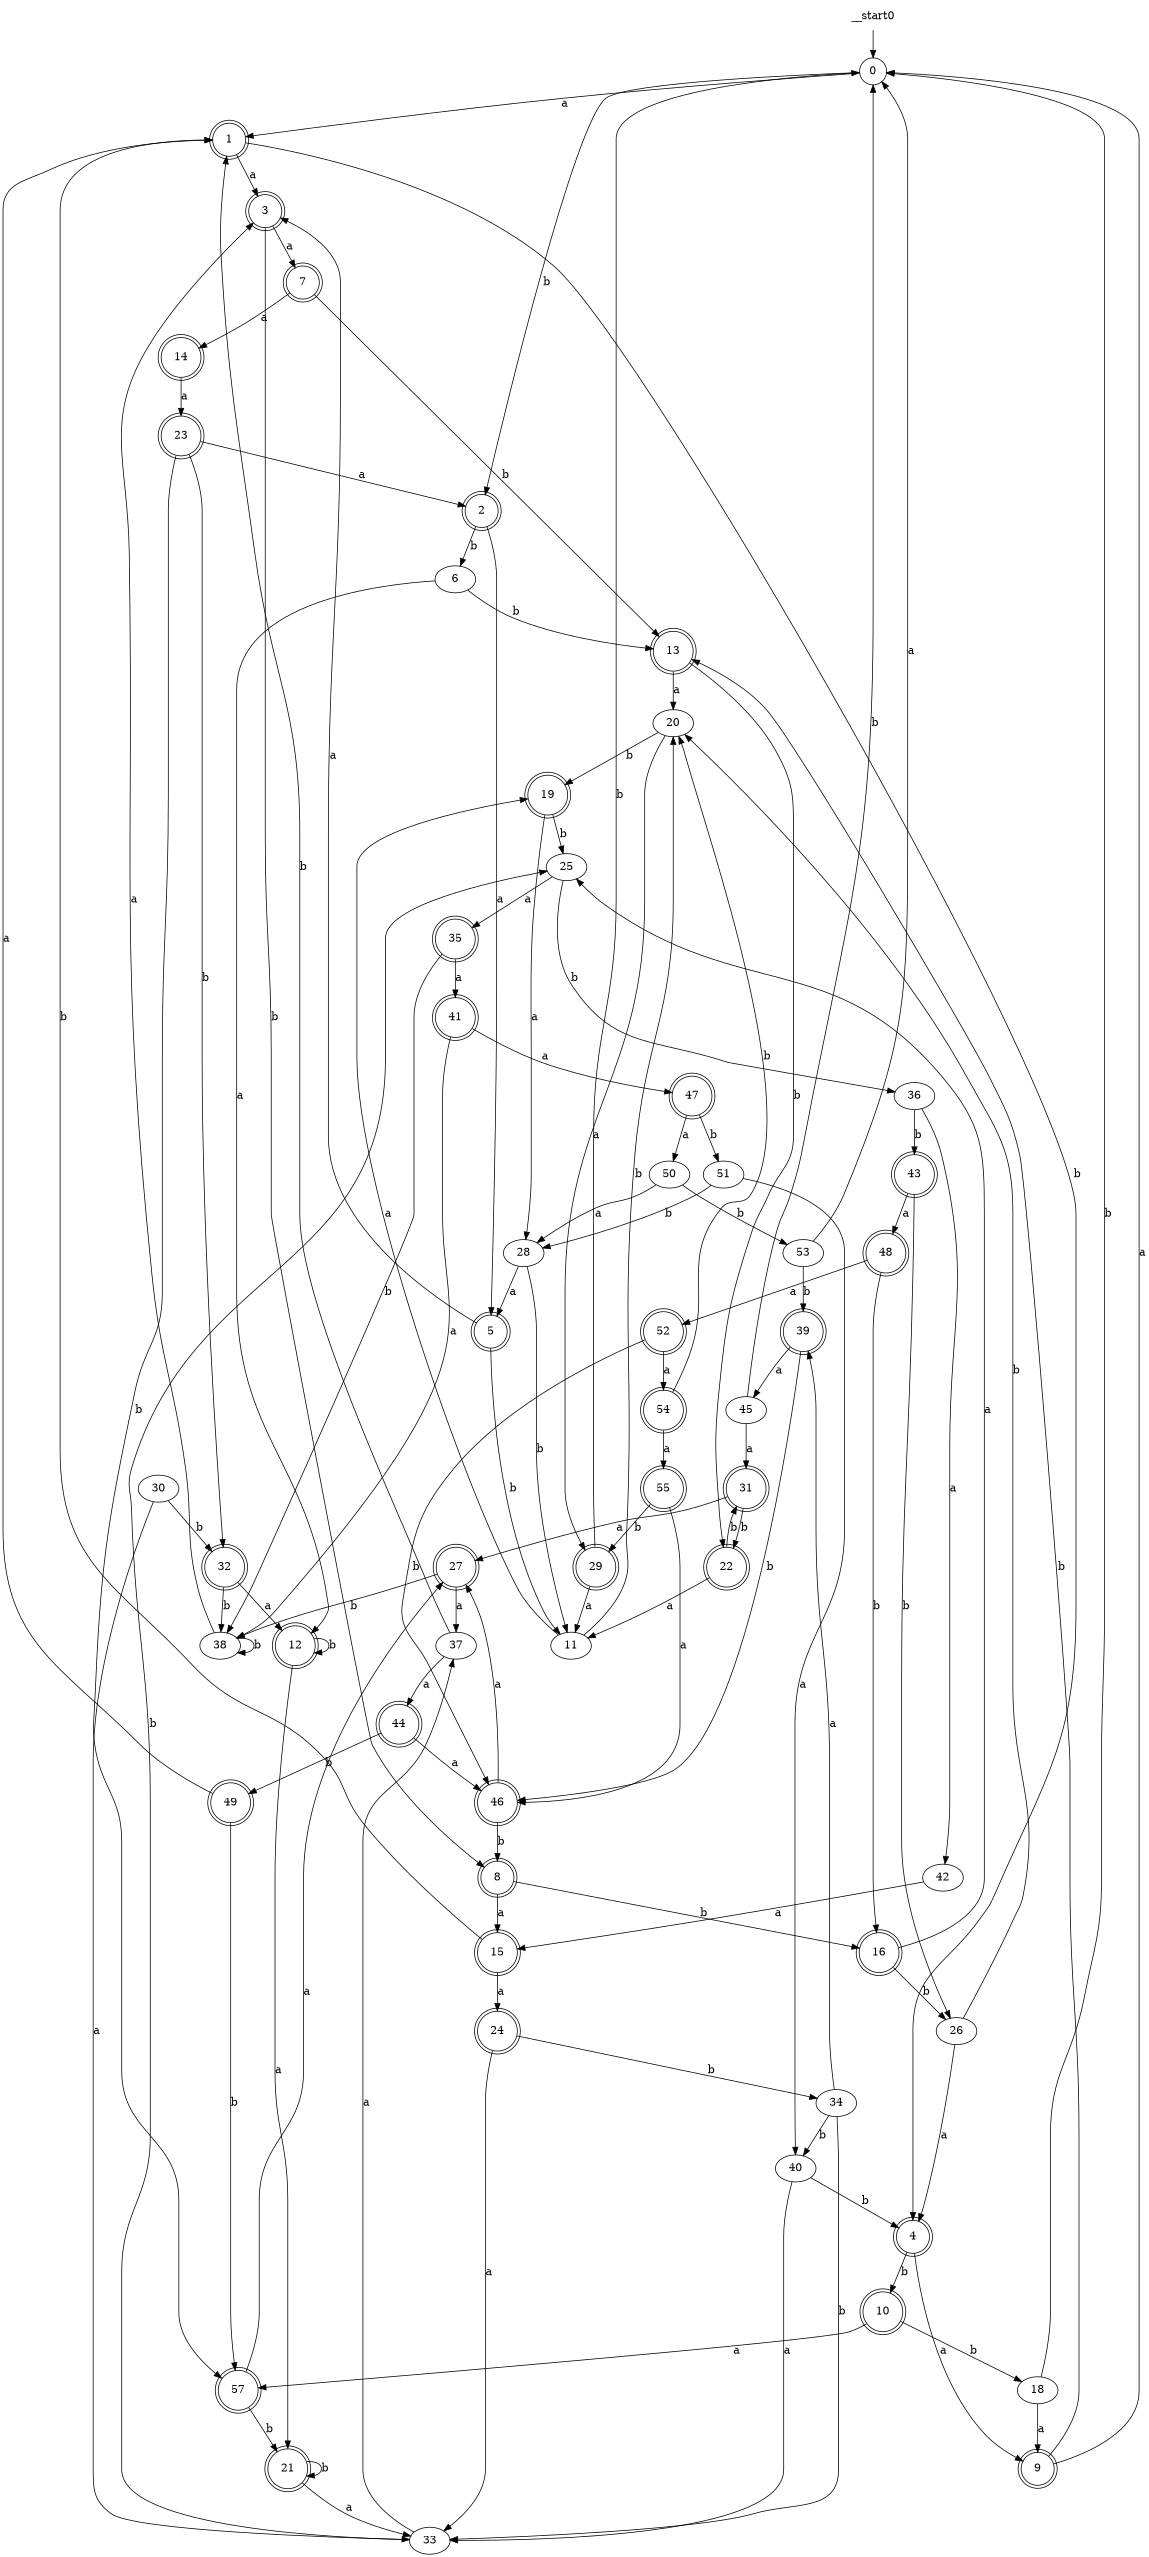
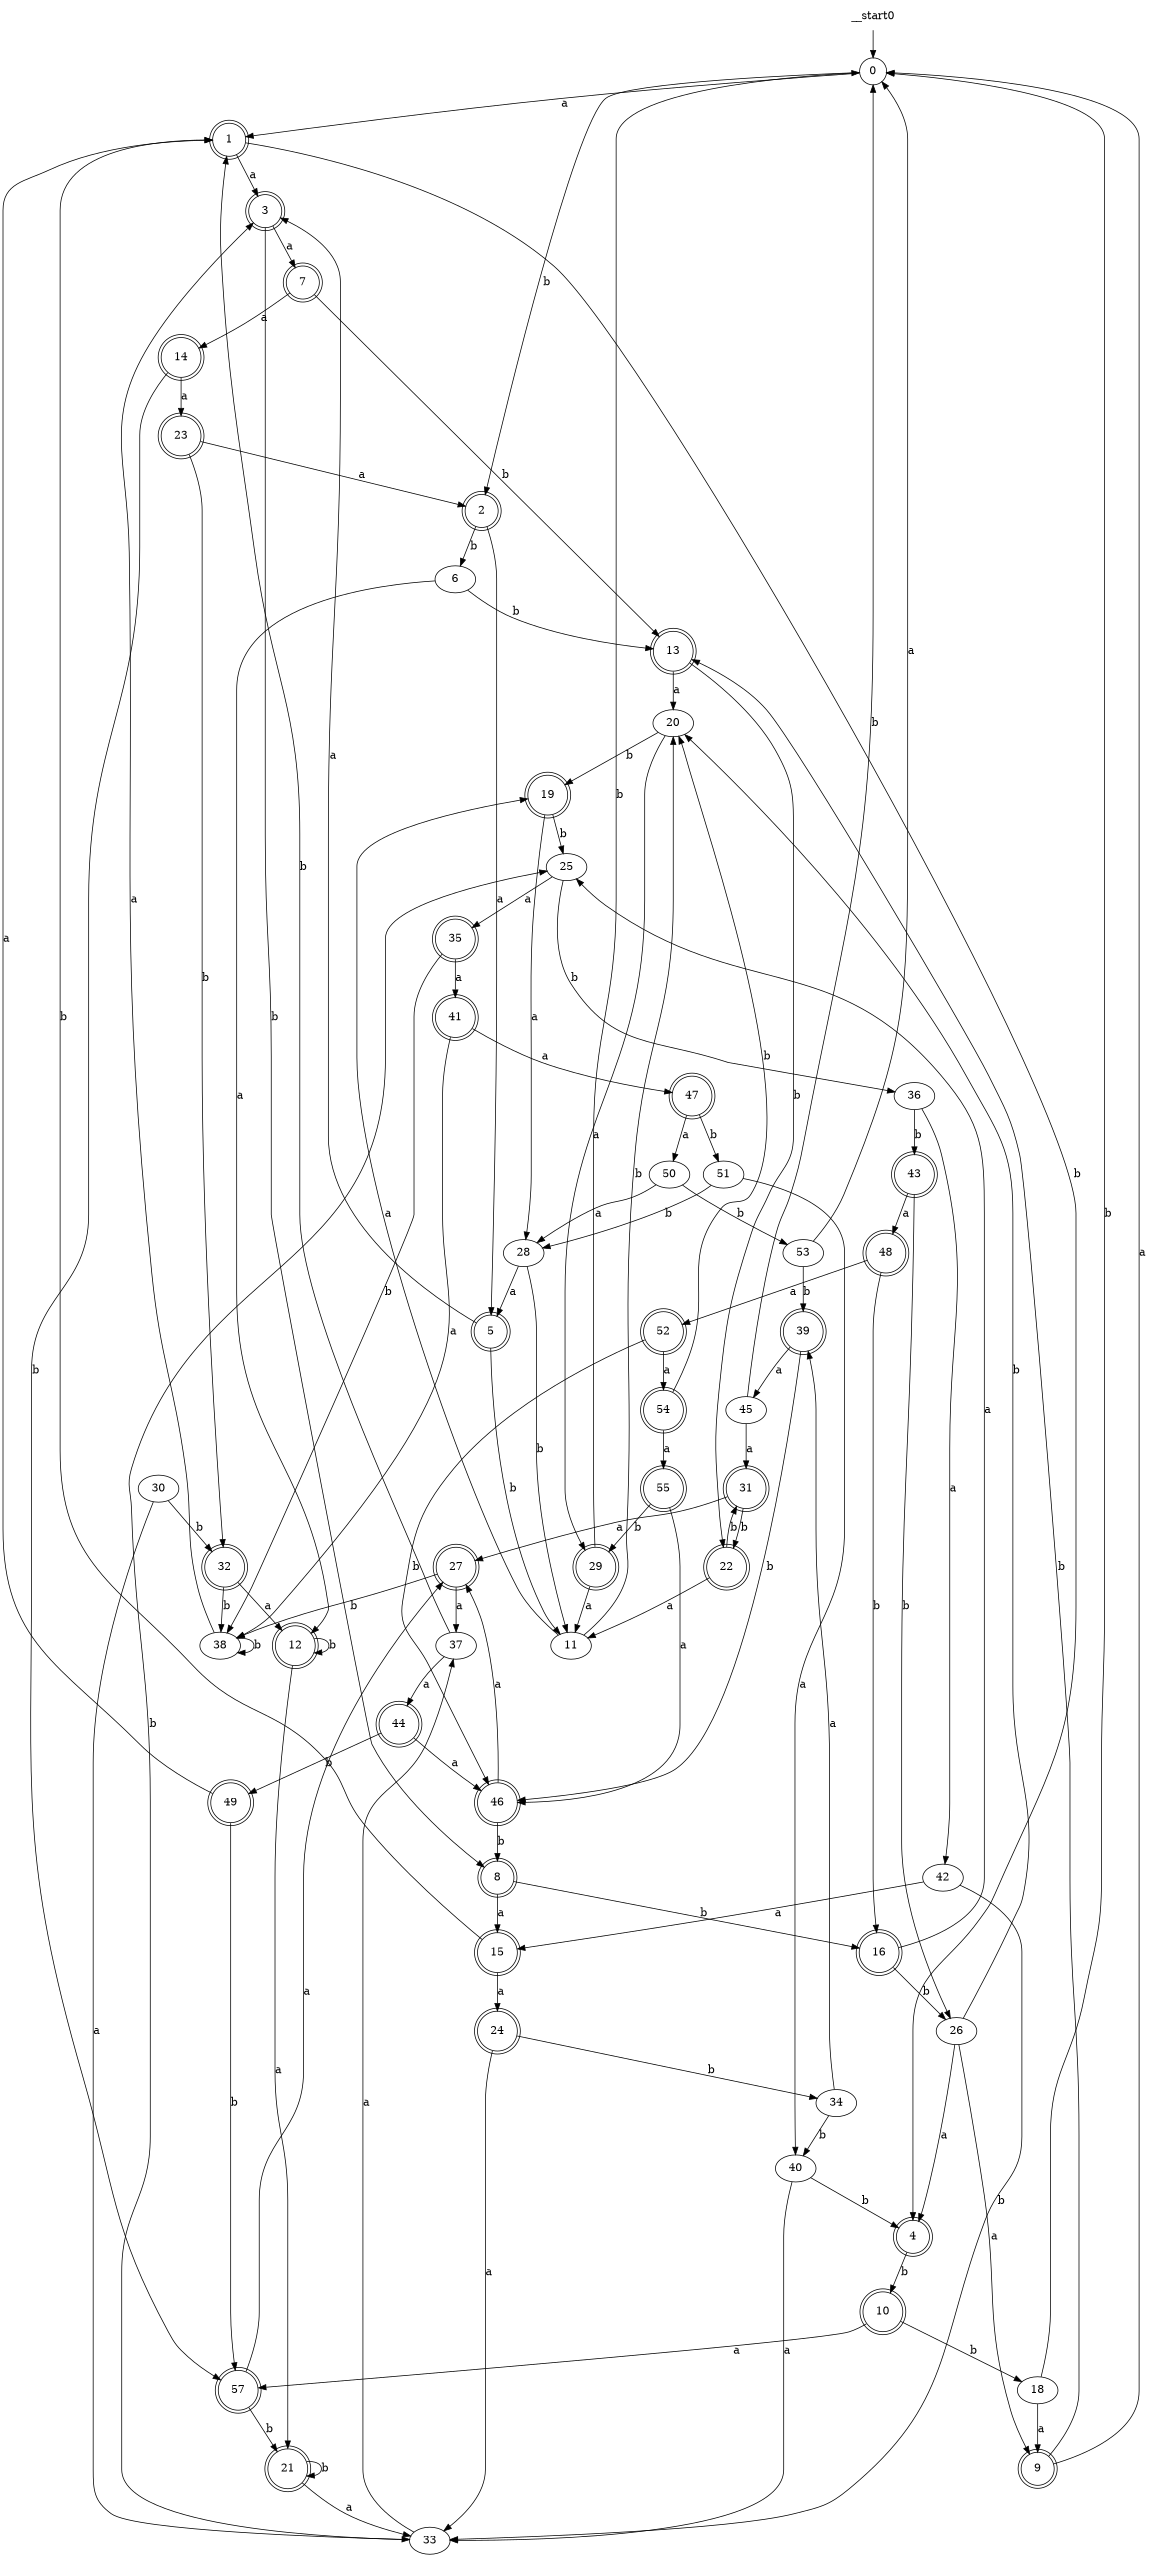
(127, 1429) -> (32, 1382)
(944, 2367) -> (990, 2247)
(831, 2493) -> (934, 2378)
